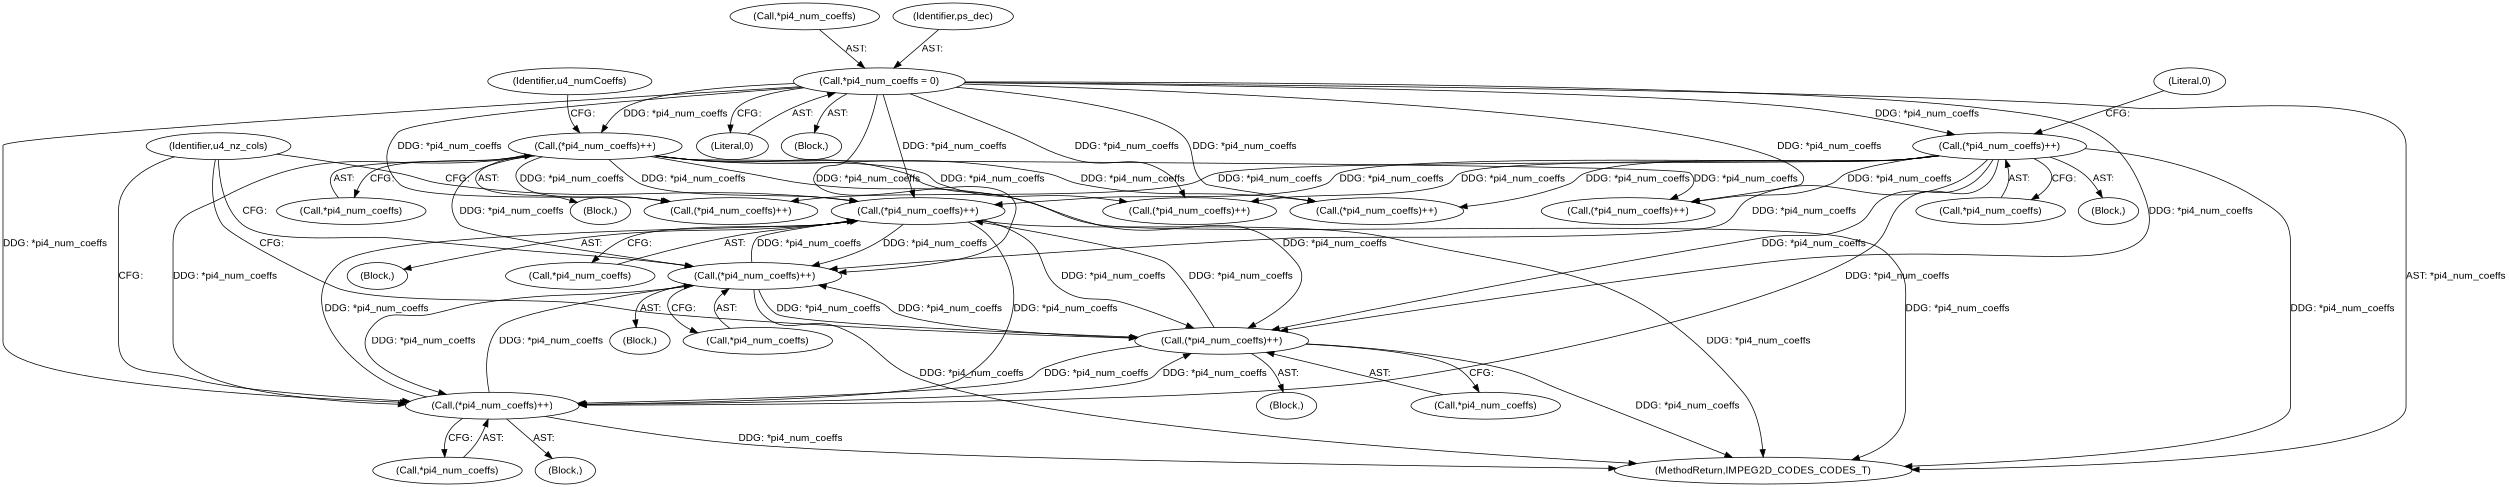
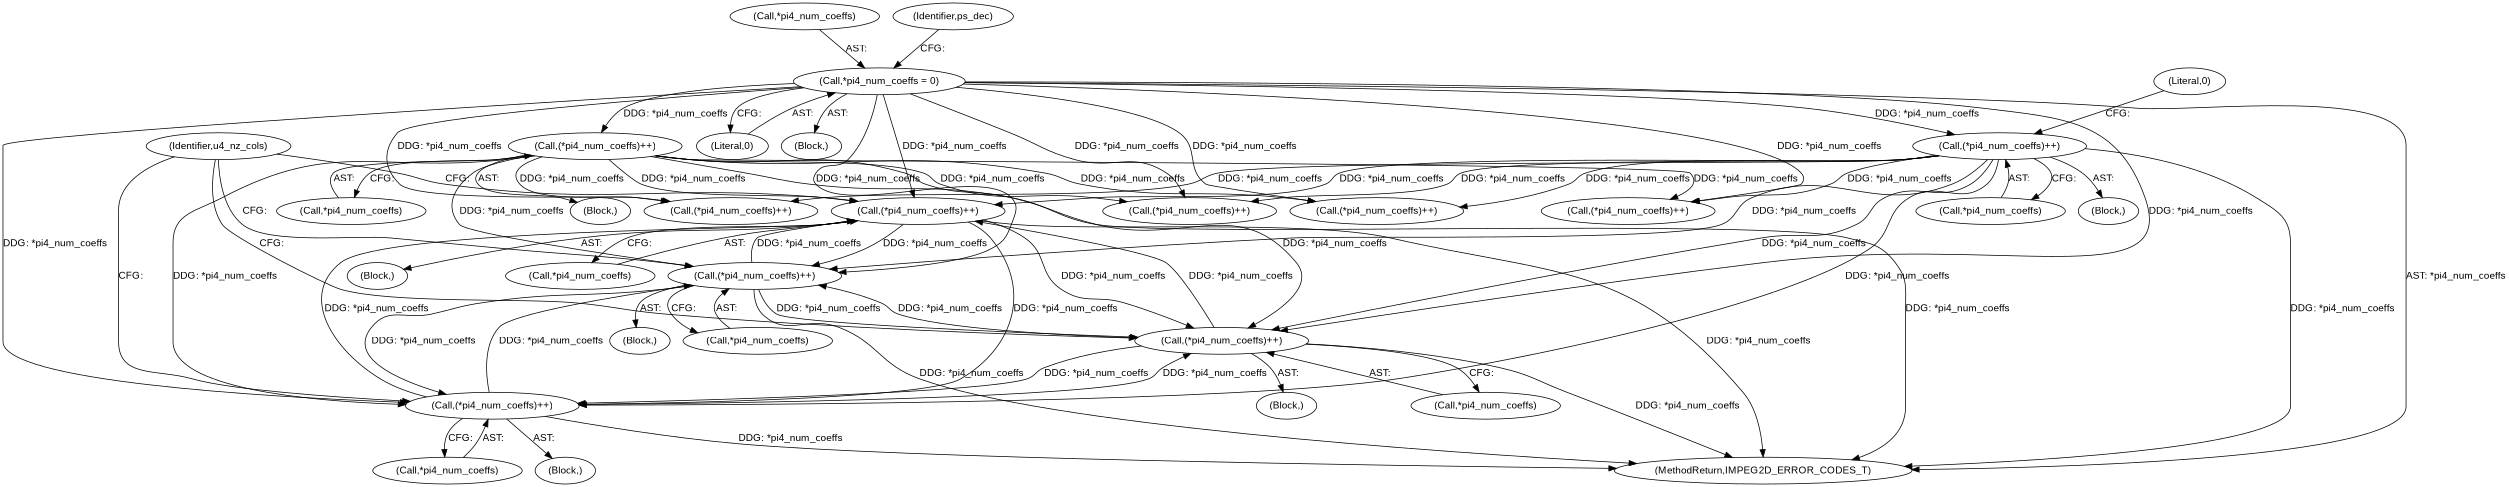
(934, 49) -> (934, 49)
(570, 81) -> none
(1763, 471) -> (1763, 471)
